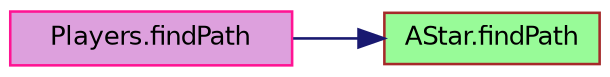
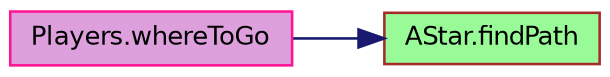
(151, 38) -> (151, 38)
